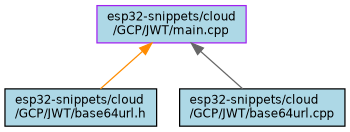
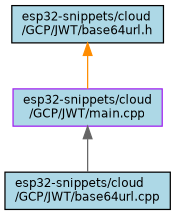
(121, 70) -> (88, 72)
